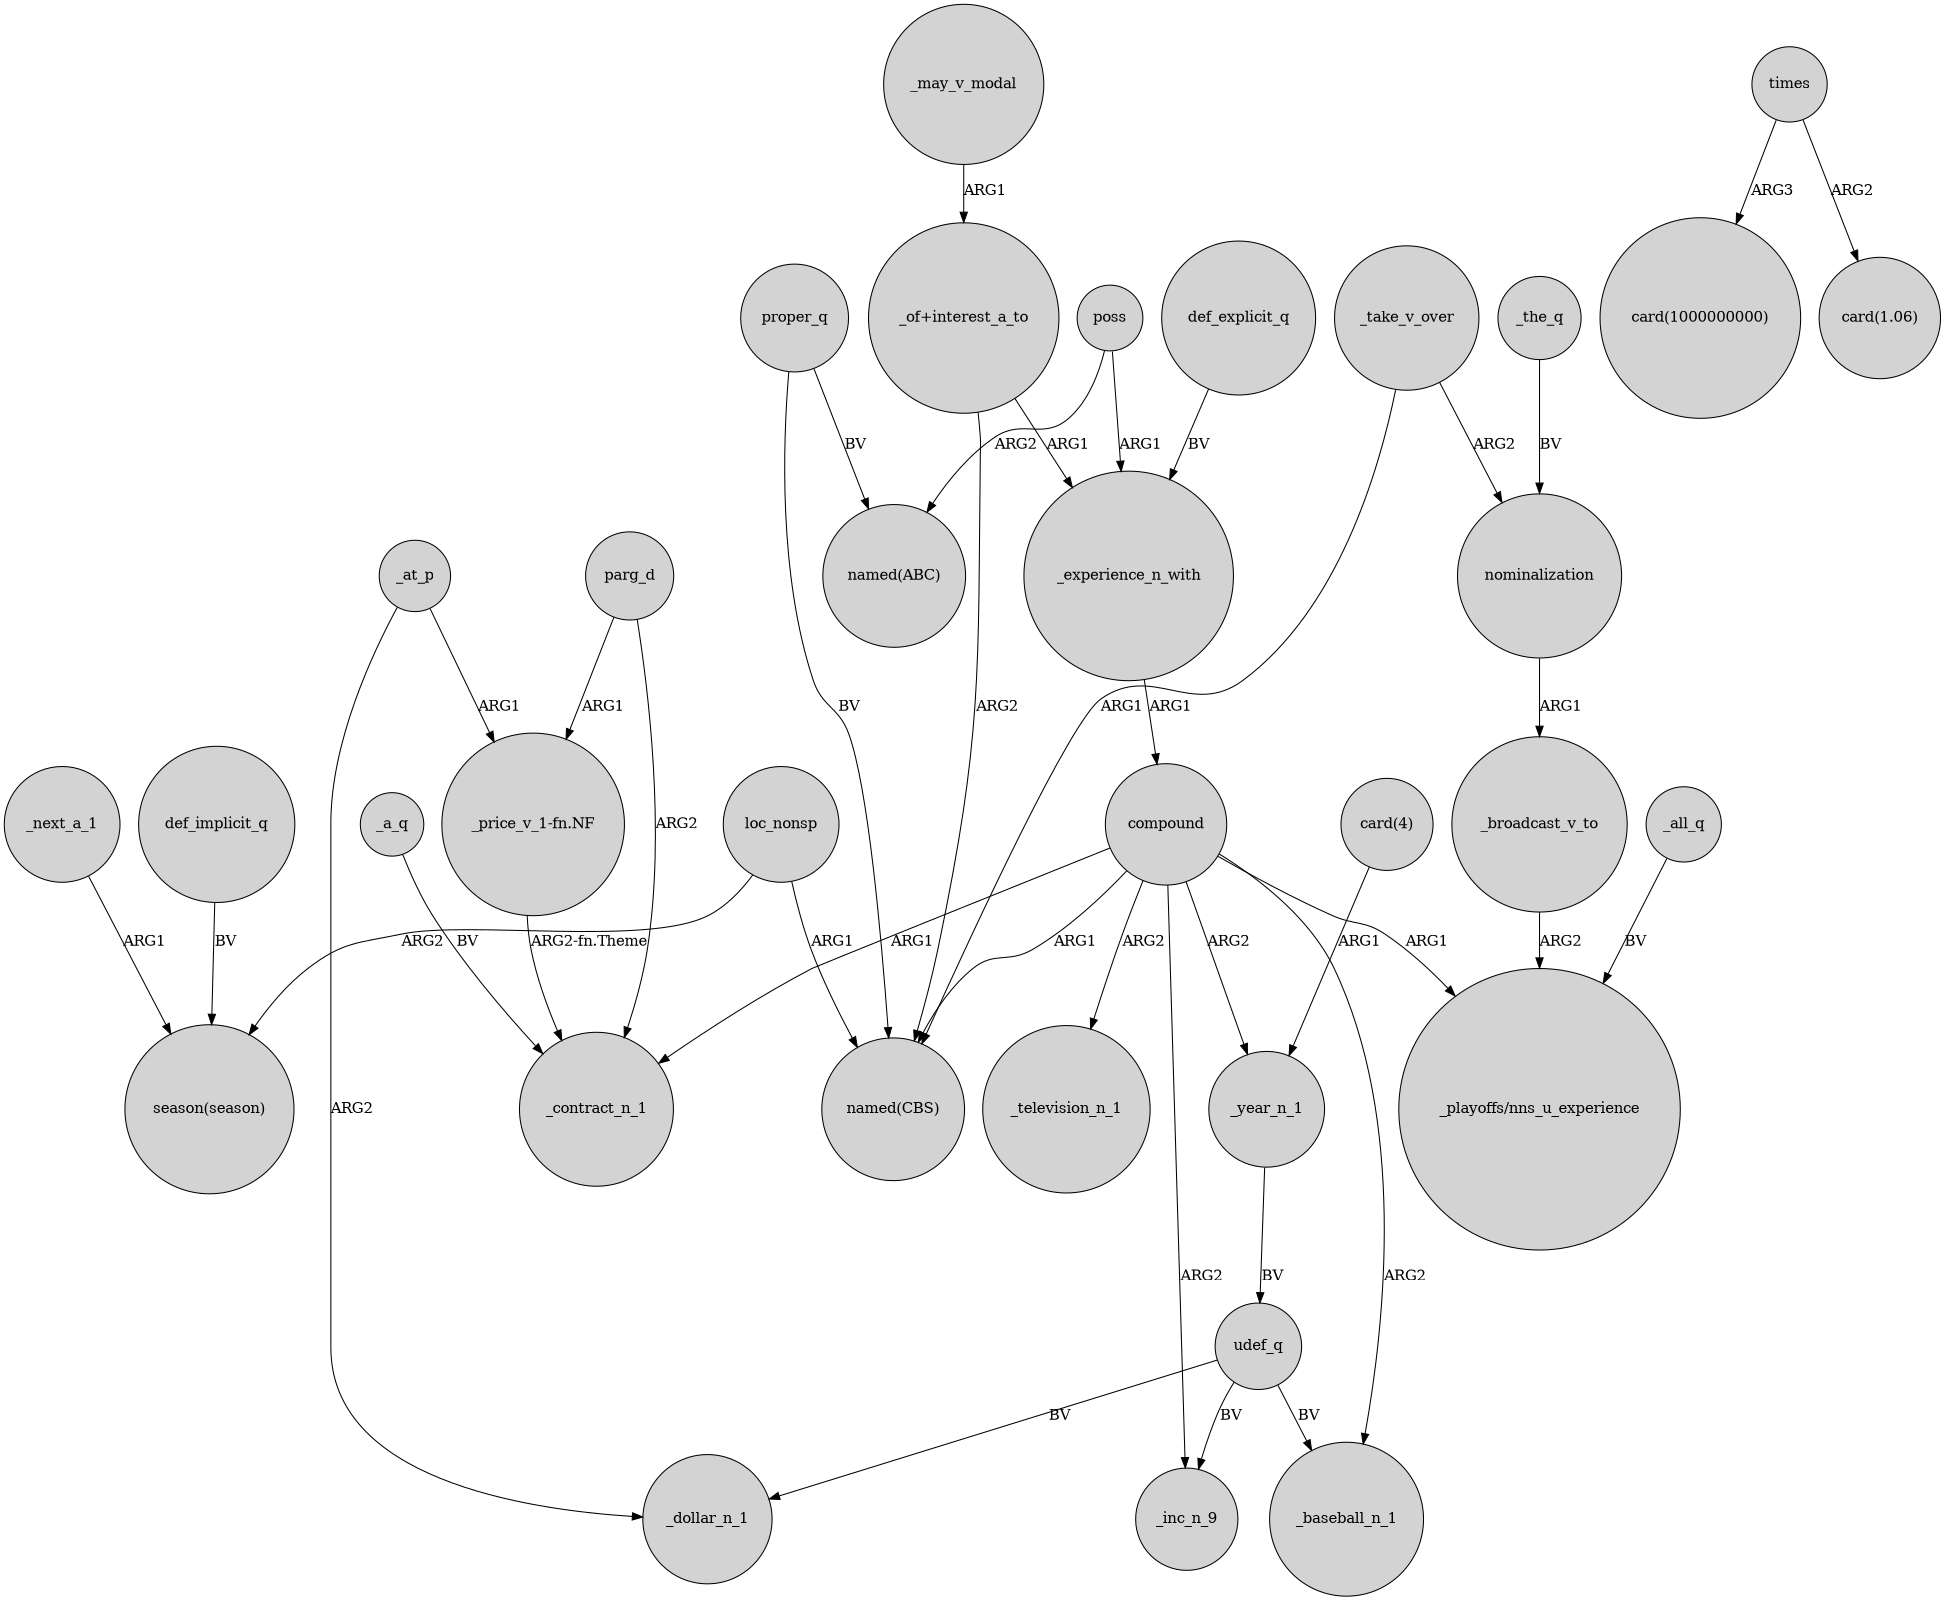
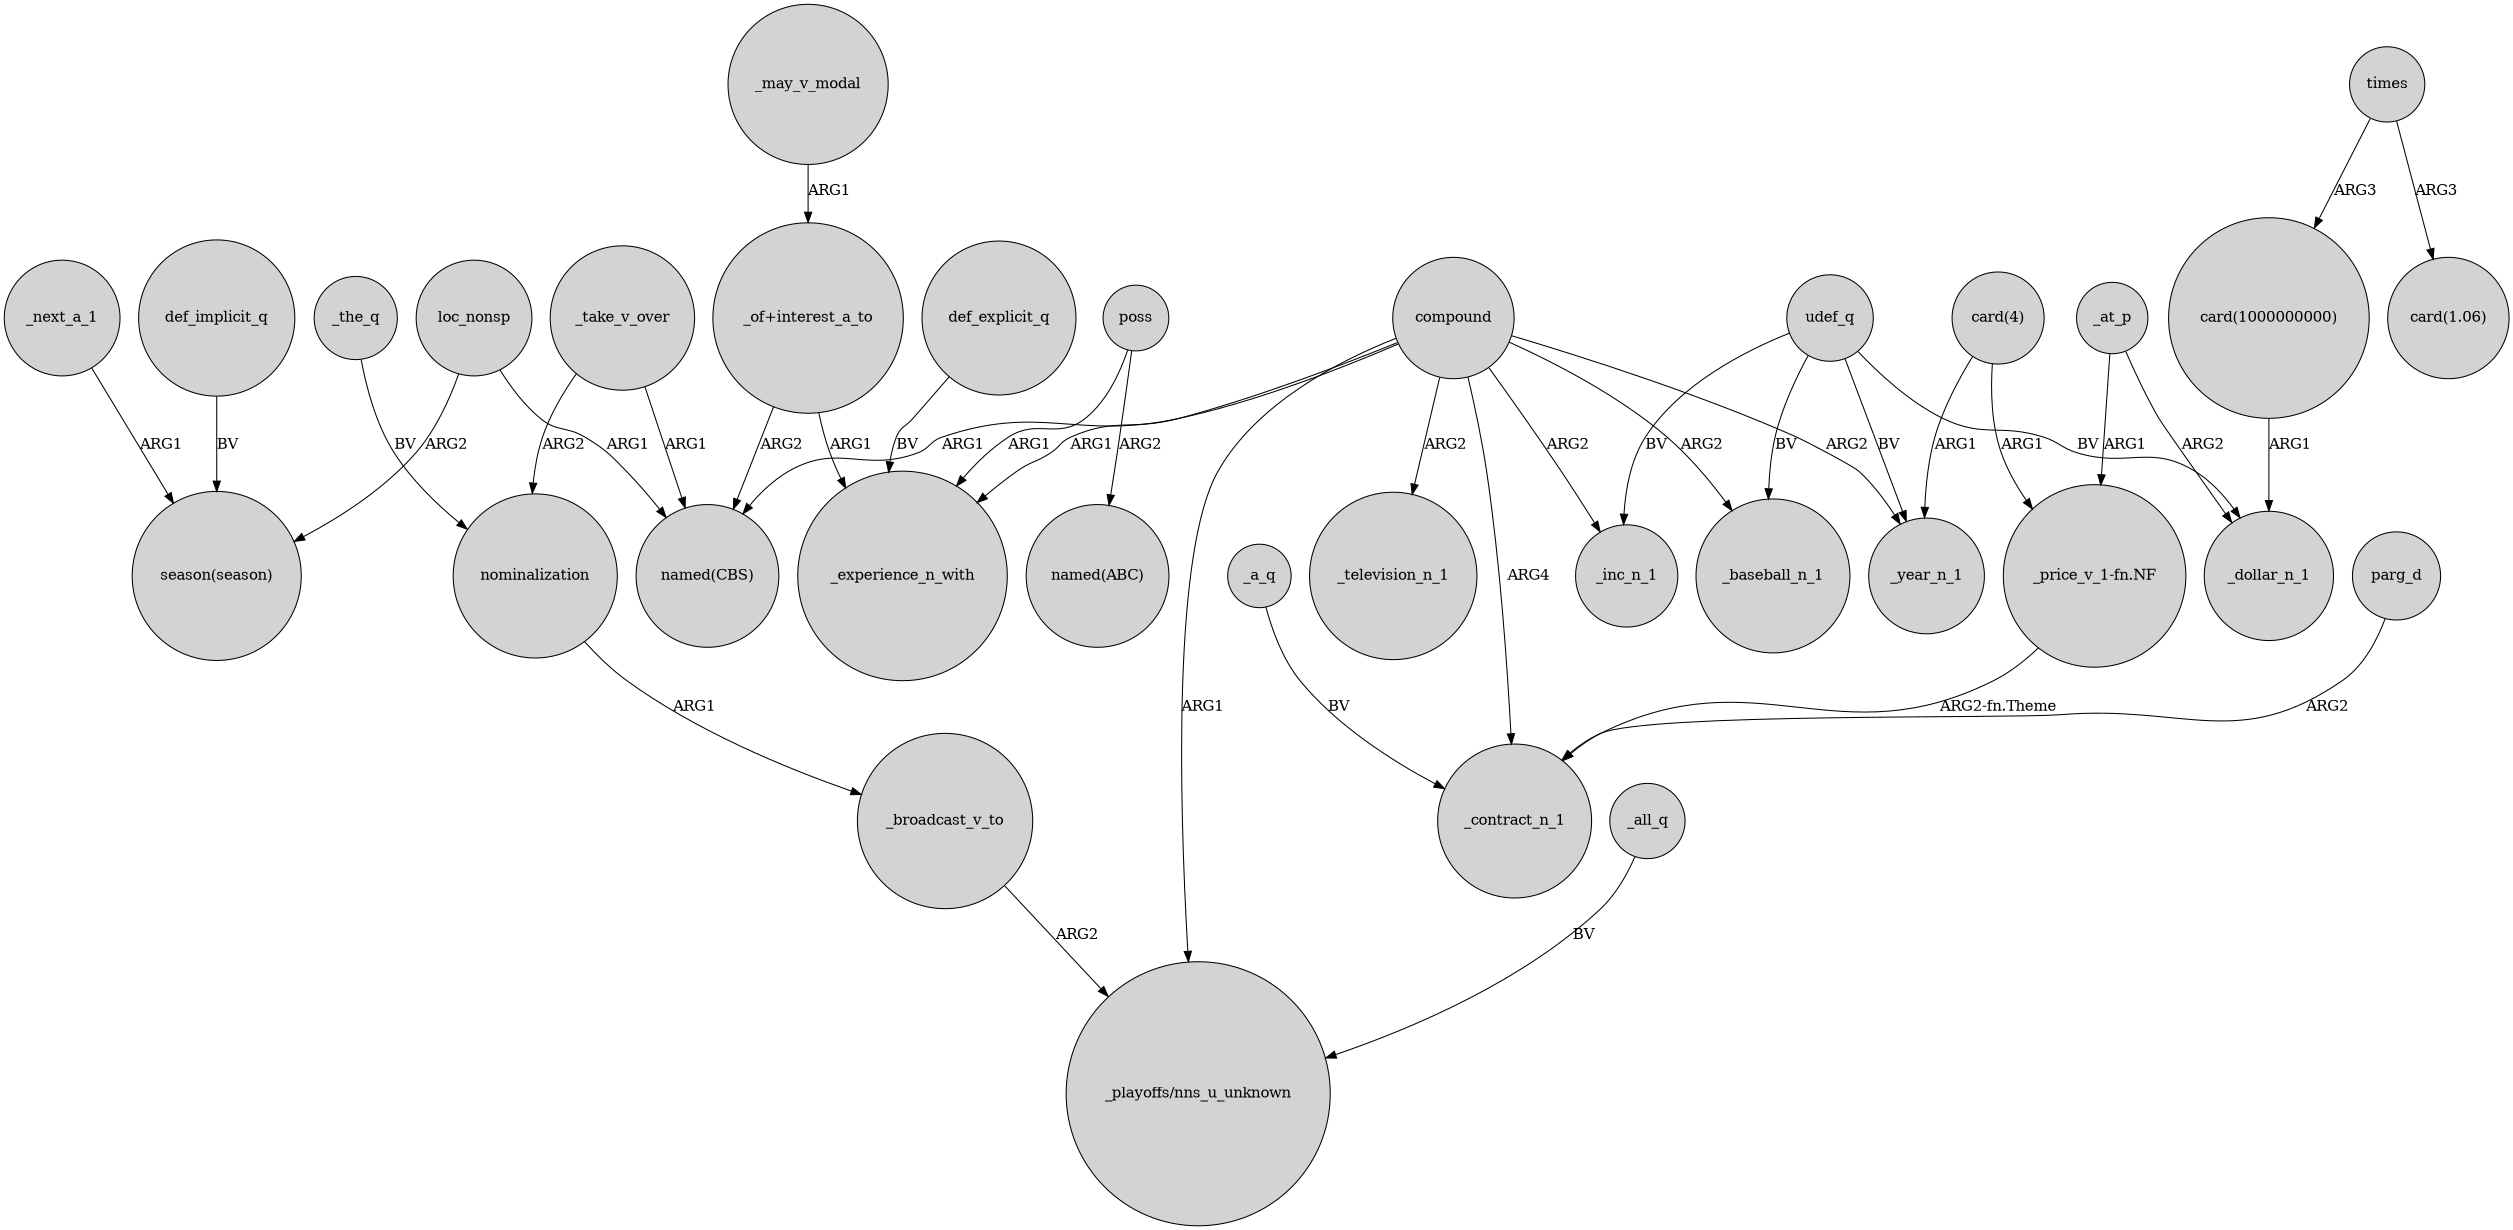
(1852, 191) -> (2436, 191)
(795, 318) -> none
none -> (2269, 459)
(592, 673) -> (1997, 439)
(1150, 717) -> (1078, 434)
(912, 942) -> (1529, 576)
(1540, 1109) -> (1198, 1094)
(1262, 1230) -> (1874, 435)
(1187, 1519) -> (1627, 576)
